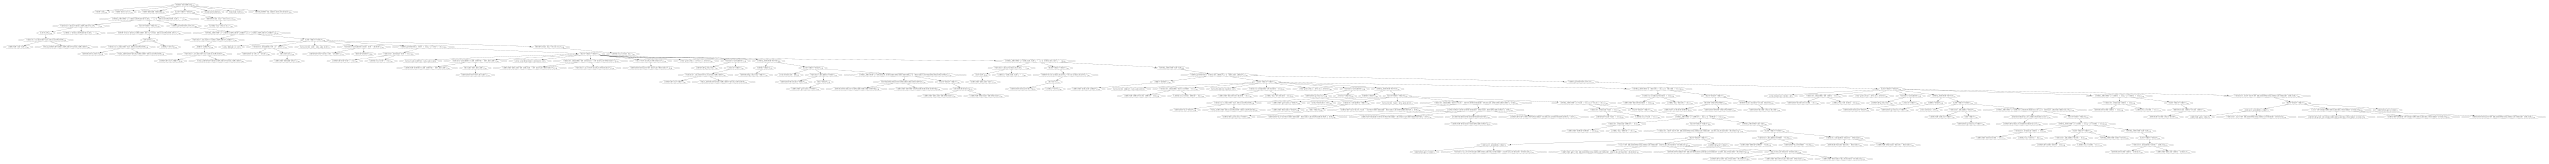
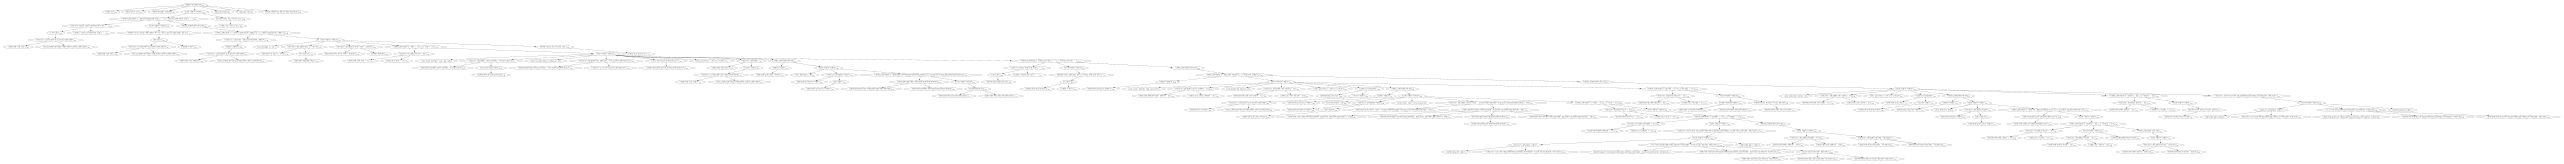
(315, 47) -> none
